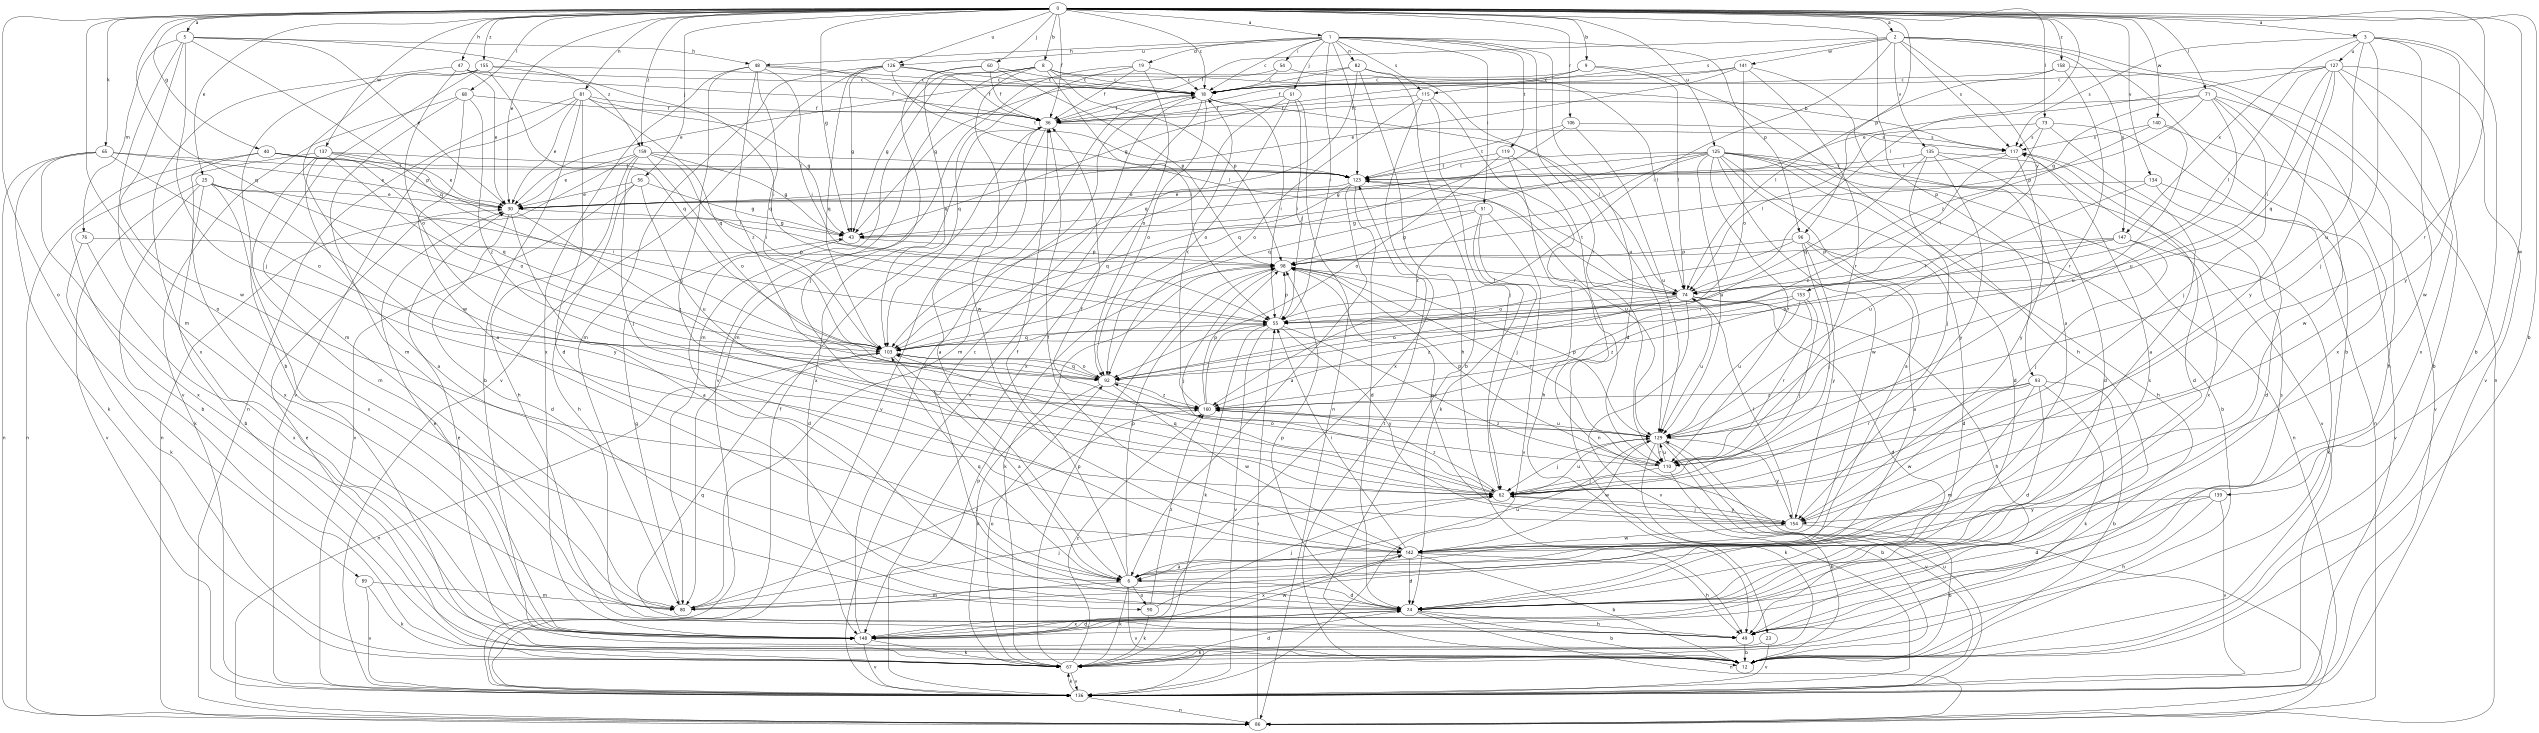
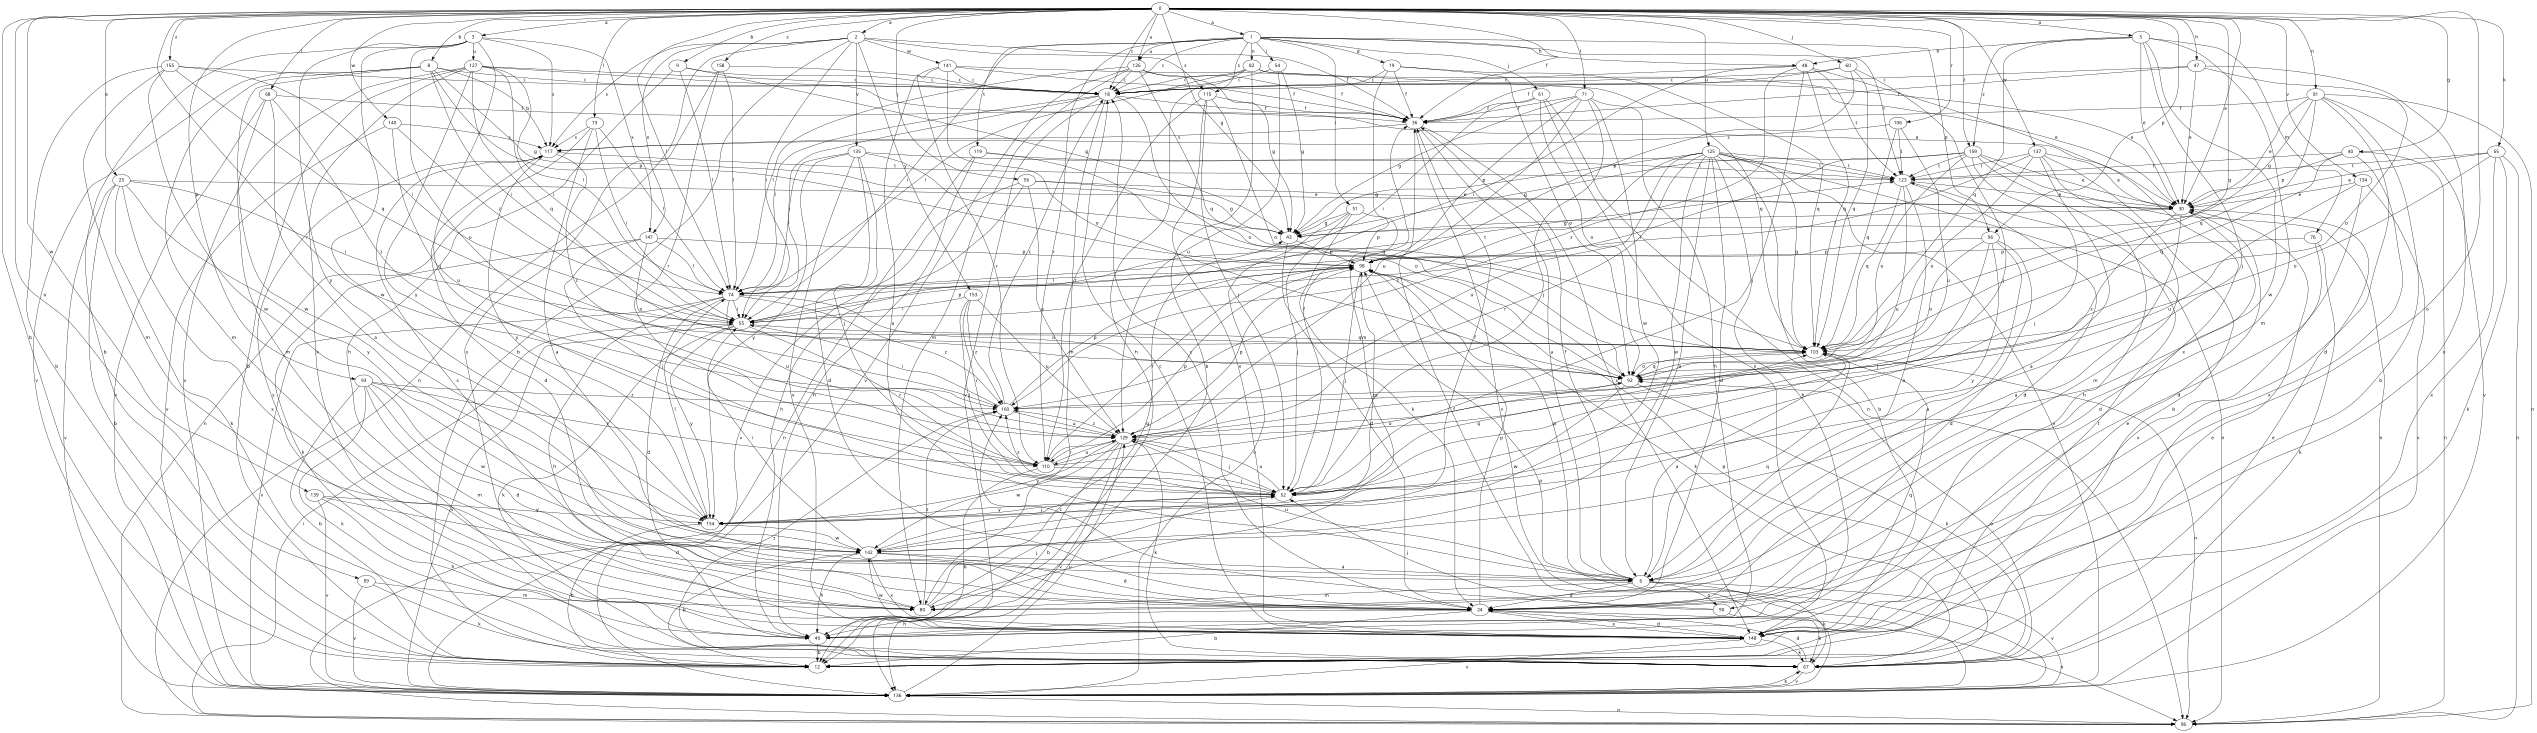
none -> (787, 232)
(1769, 639) -> none
